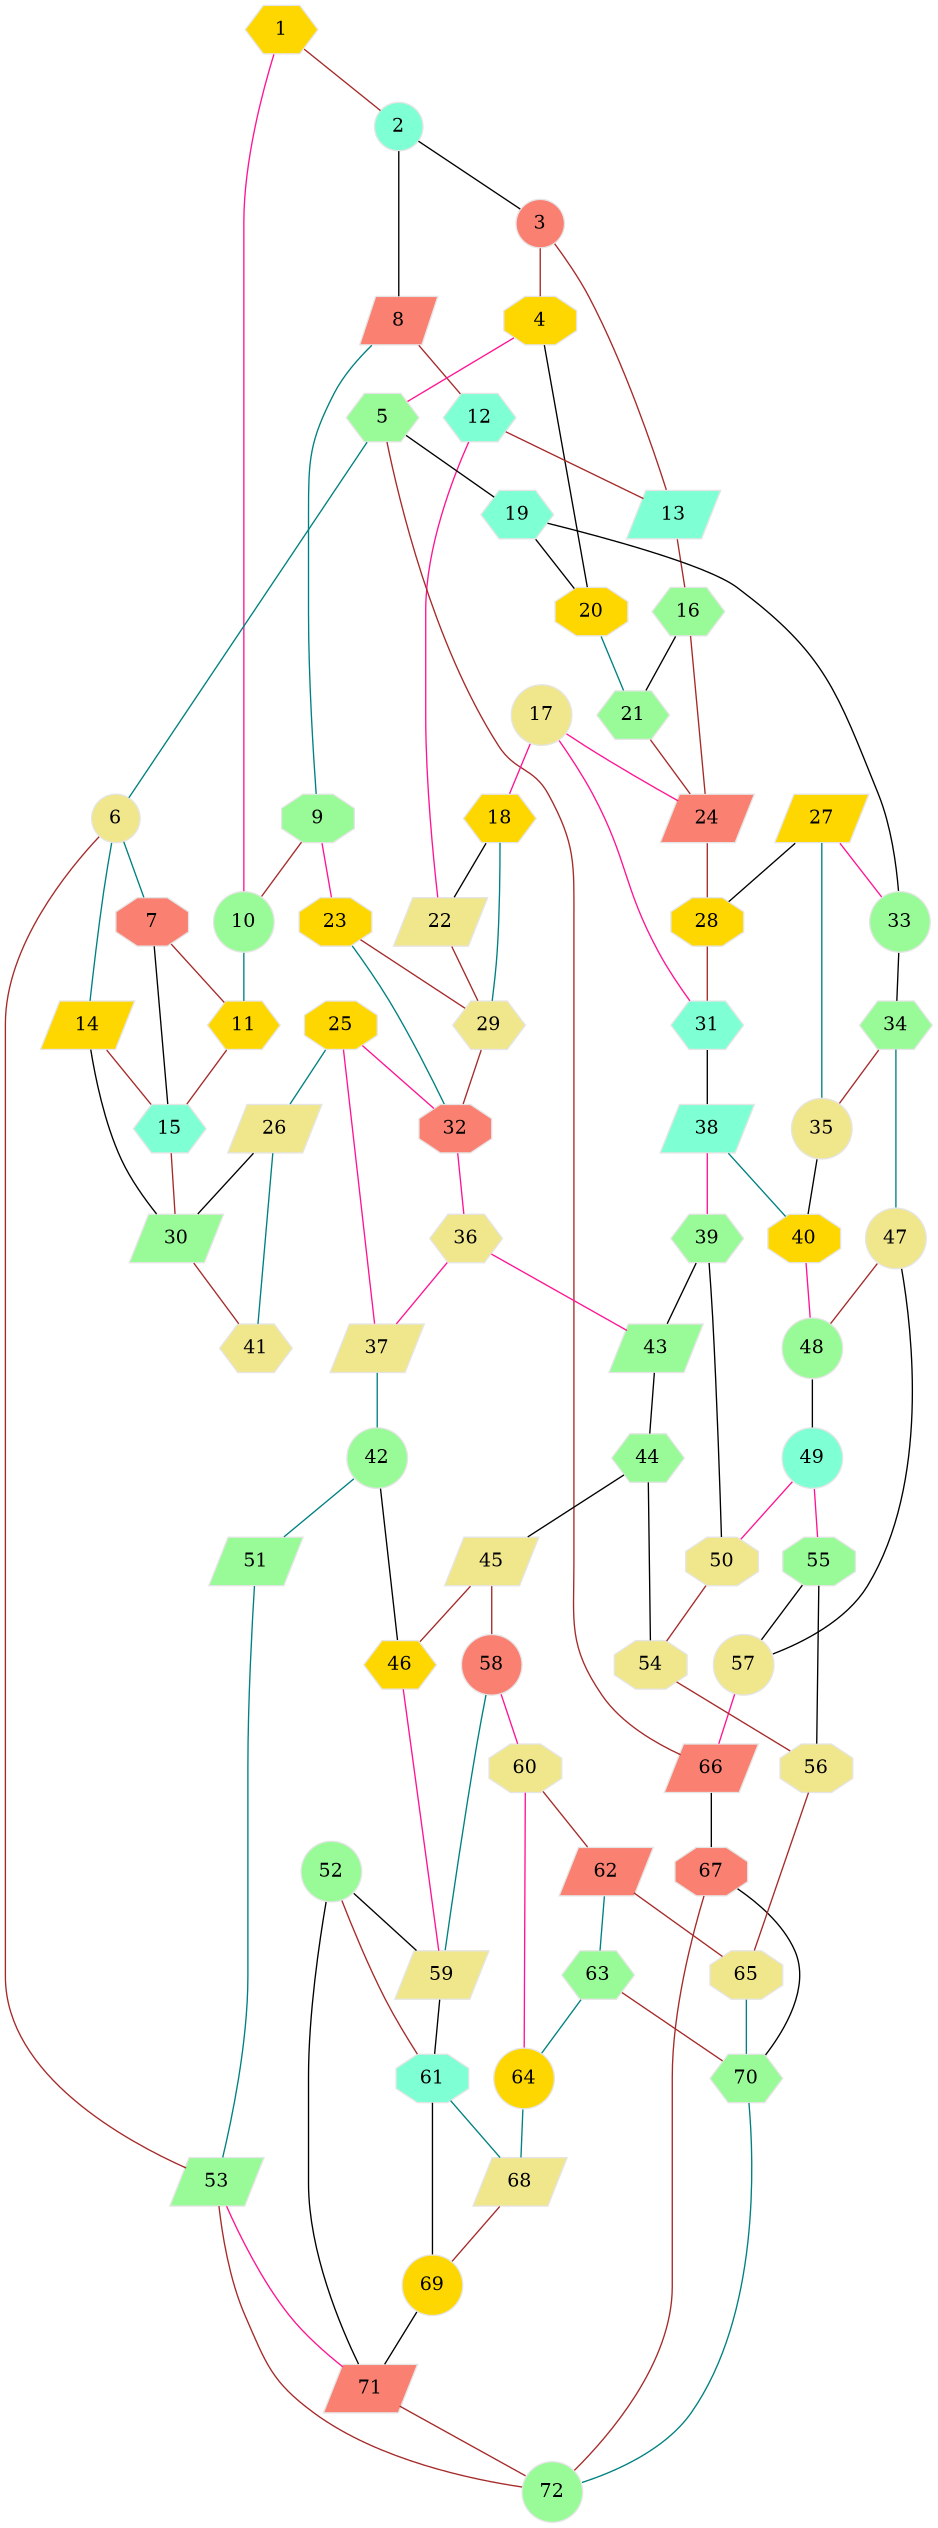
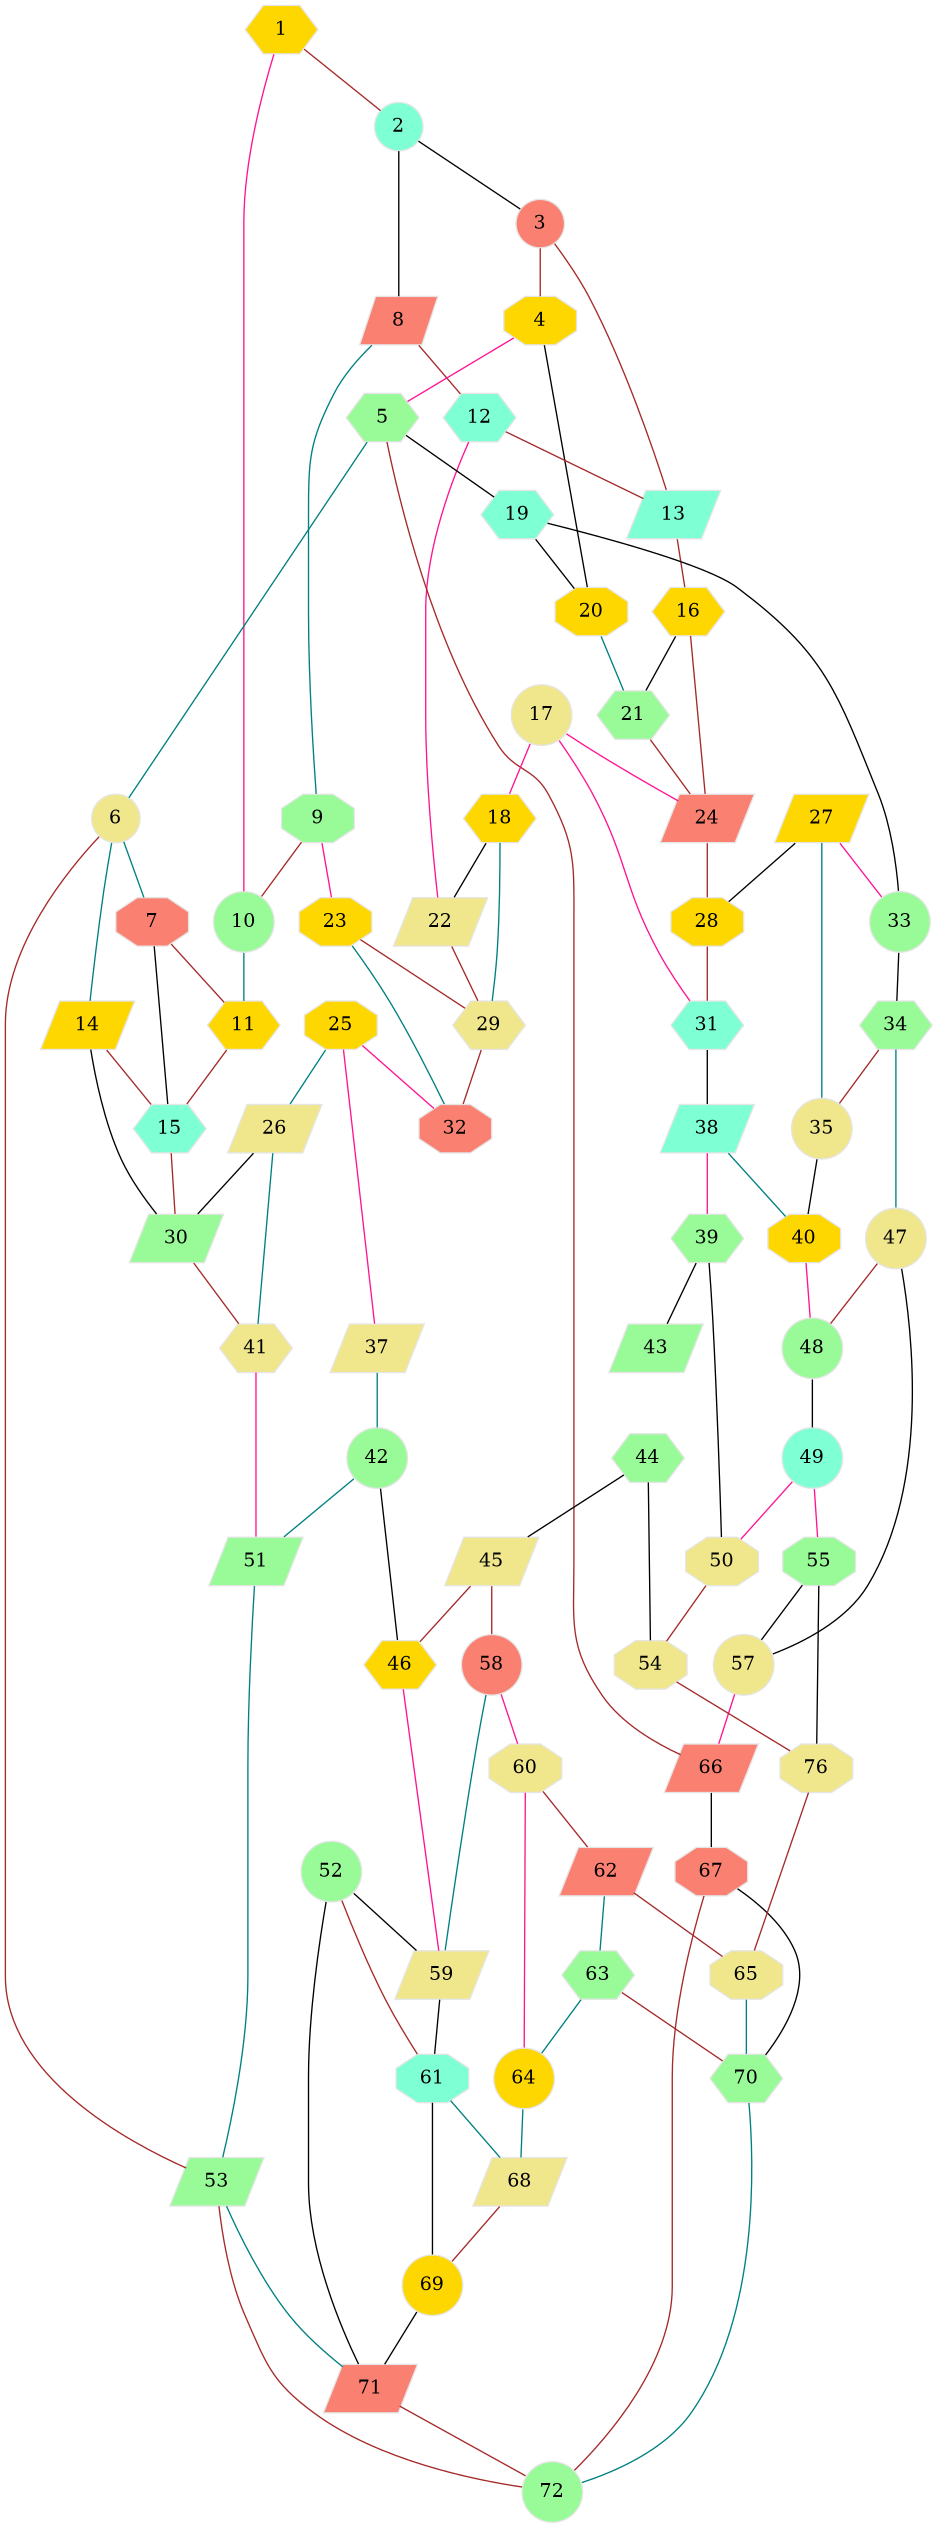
(688, 612) -> (688, 612)
(466, 1238) -> none
(652, 1403) -> none
none -> (256, 1455)
(816, 1768) -> (816, 1768)
(274, 2294) -> (274, 2294)
